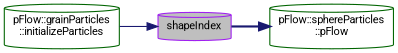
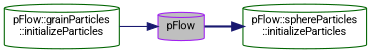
(195, 26) -> (181, 26)
(332, 26) -> (305, 26)
